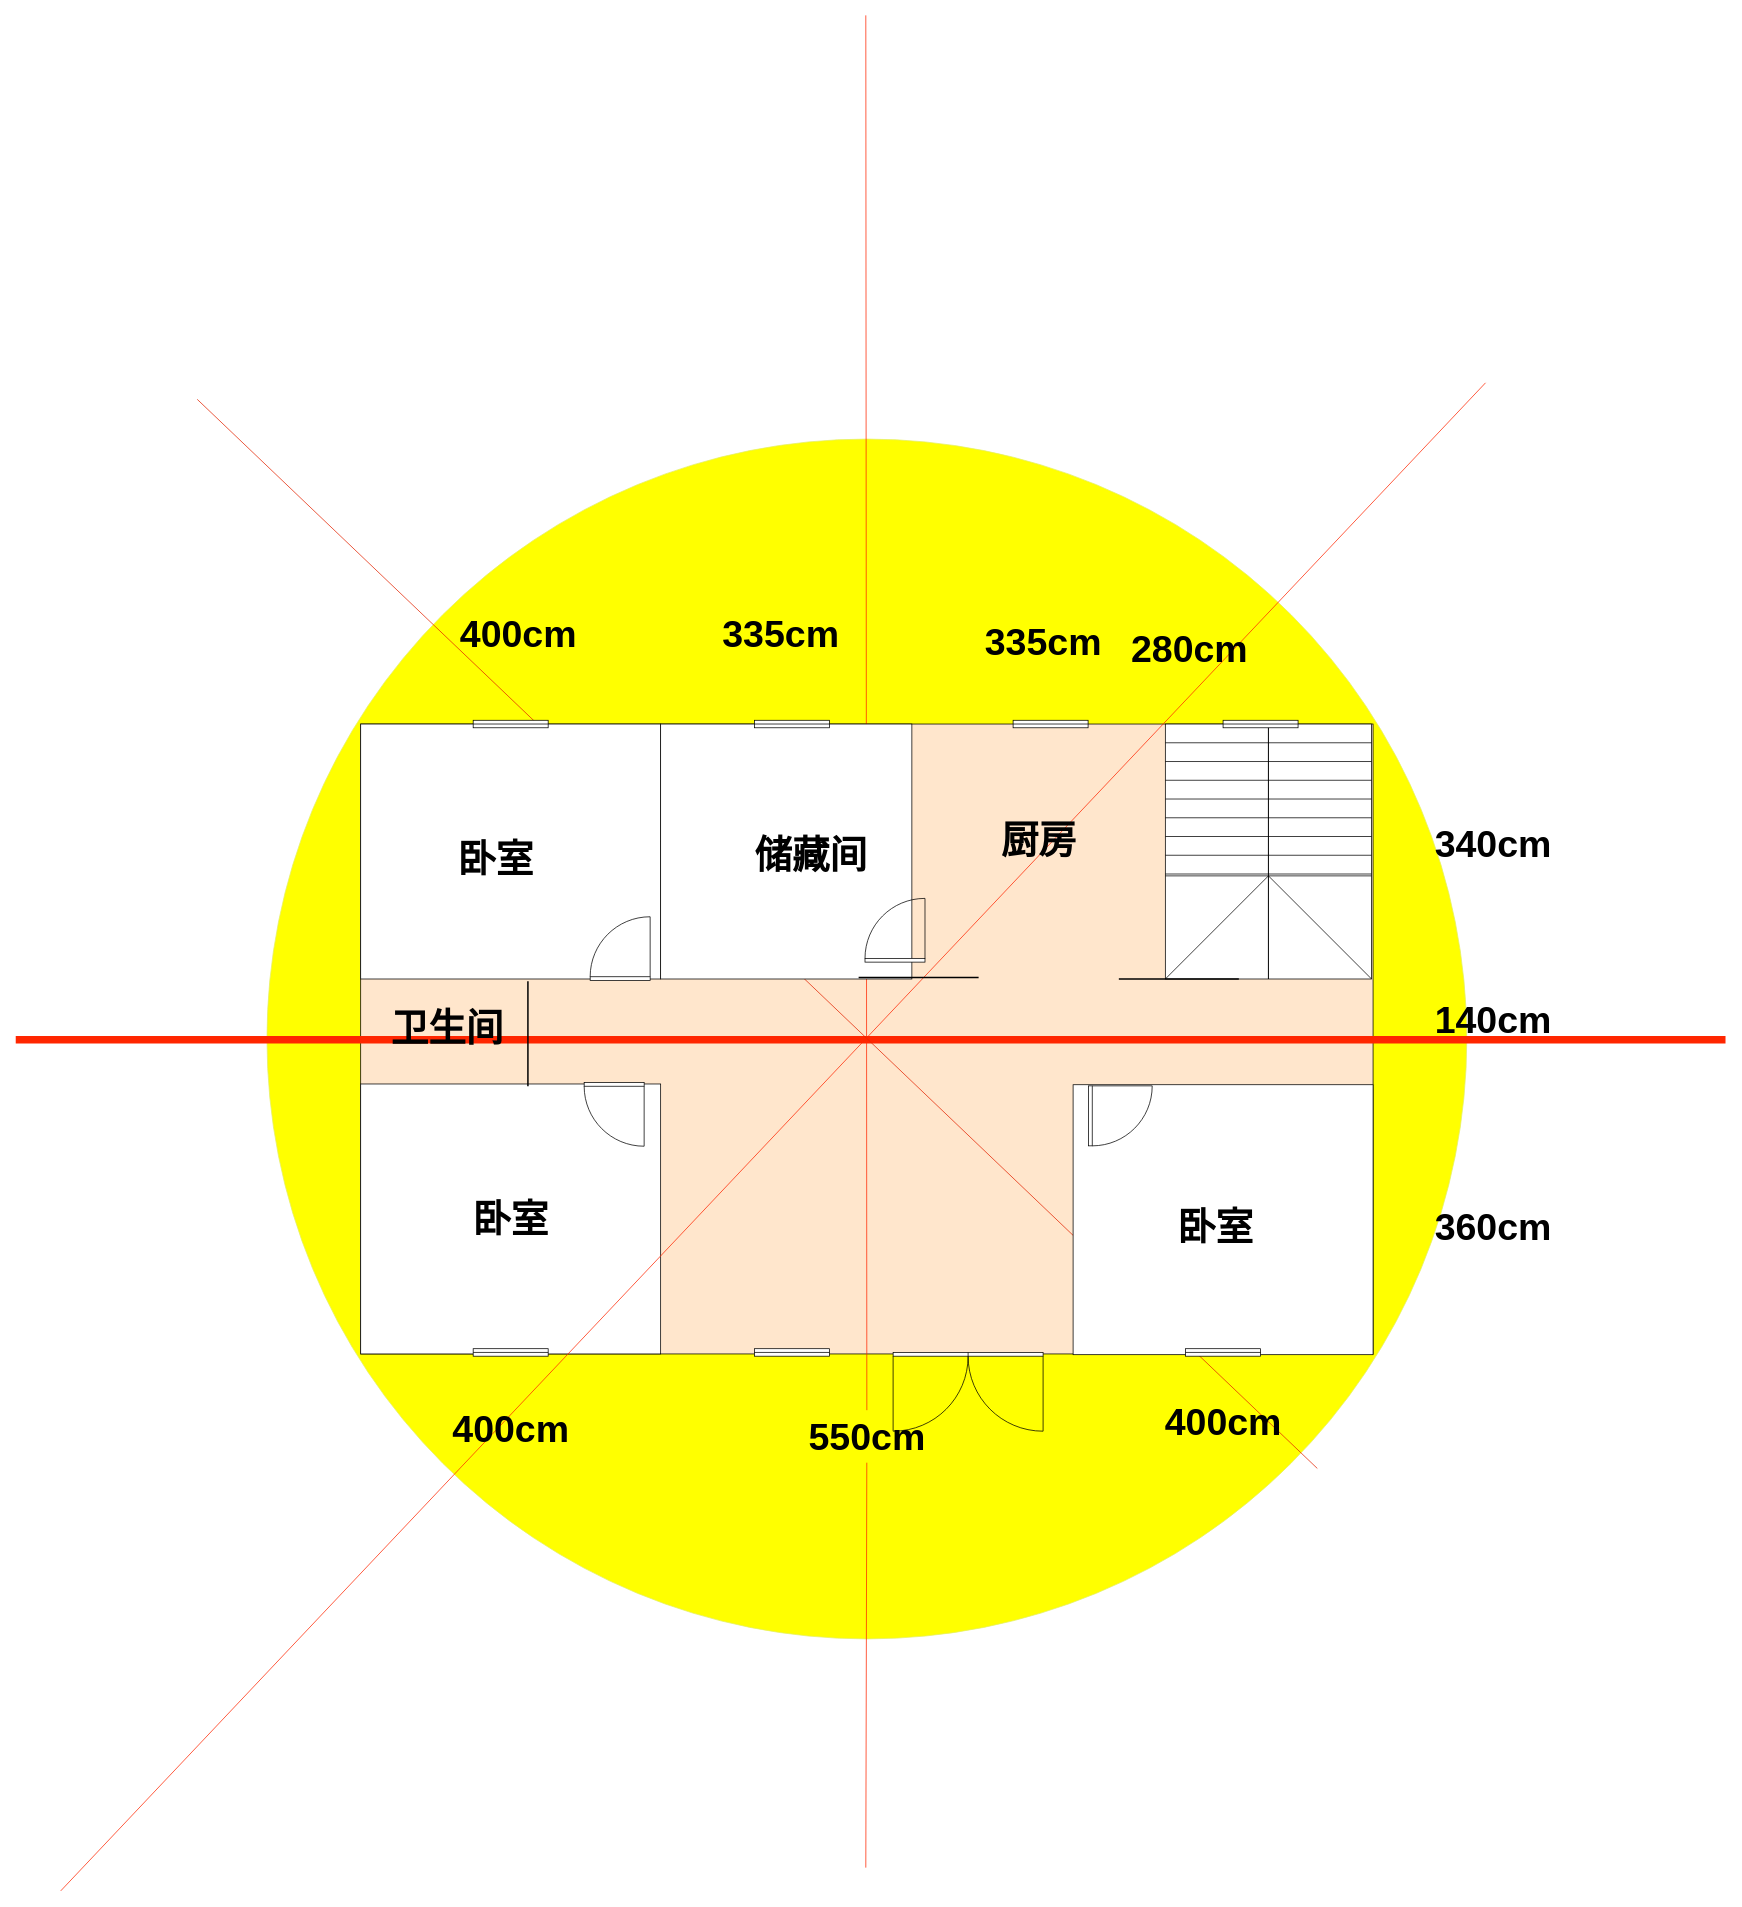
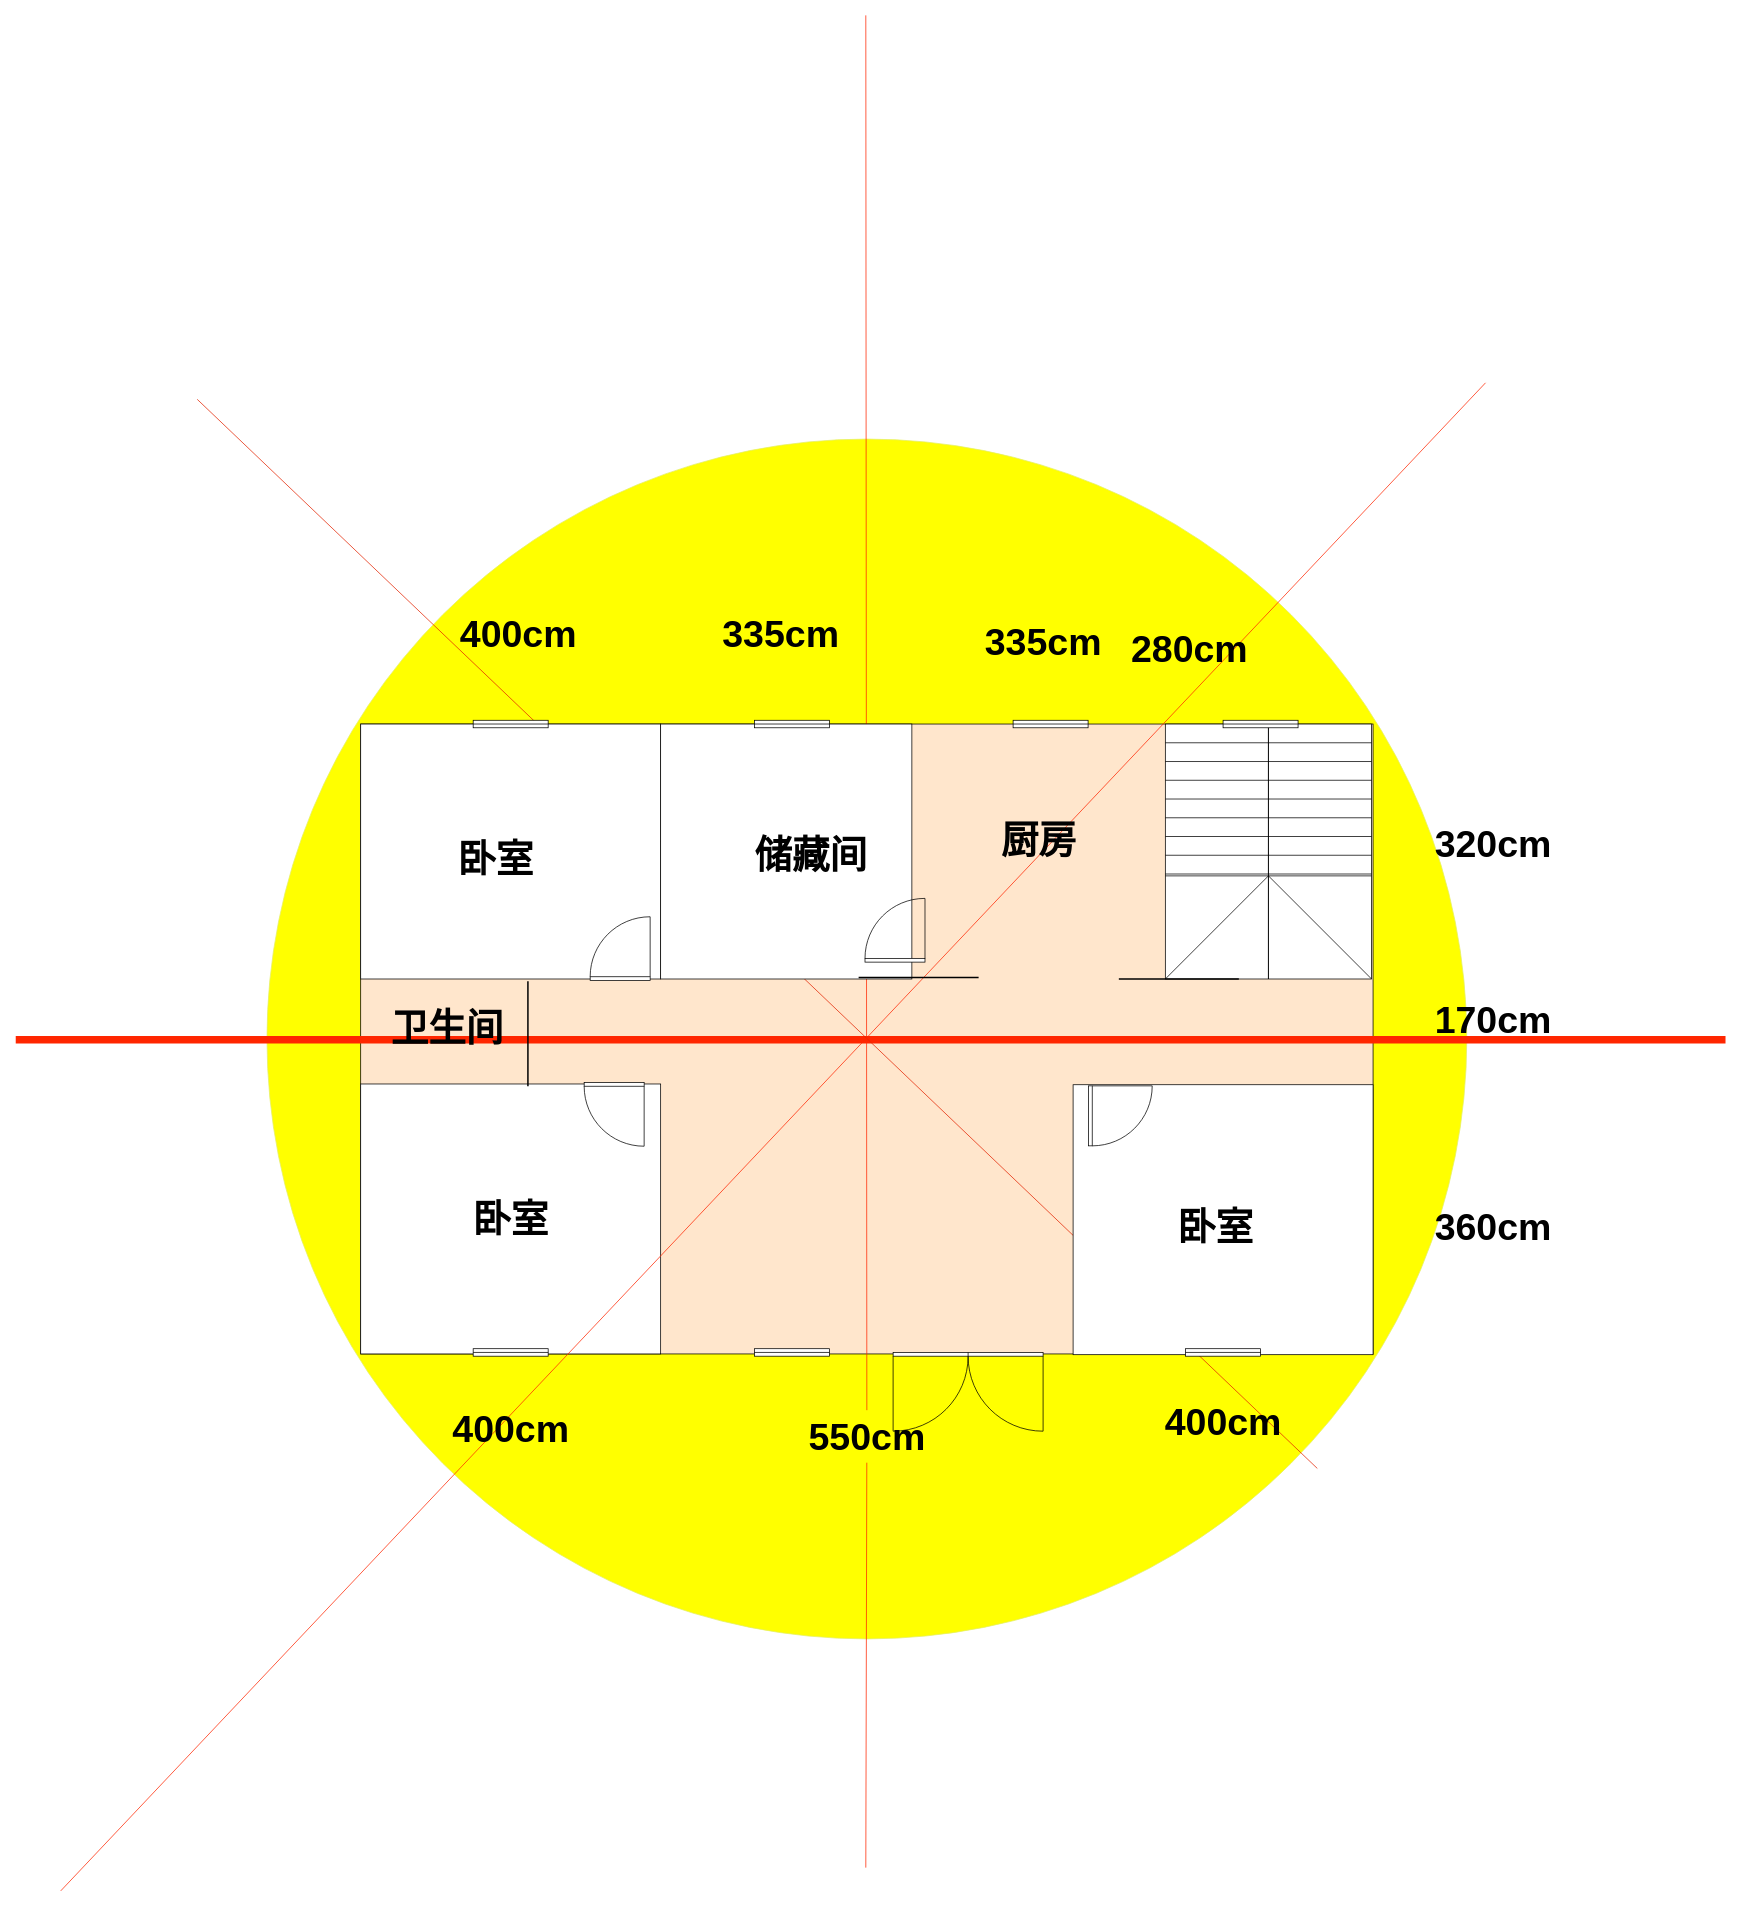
(1493, 844) -> (1493, 844)
(1493, 1020) -> (1493, 1020)
